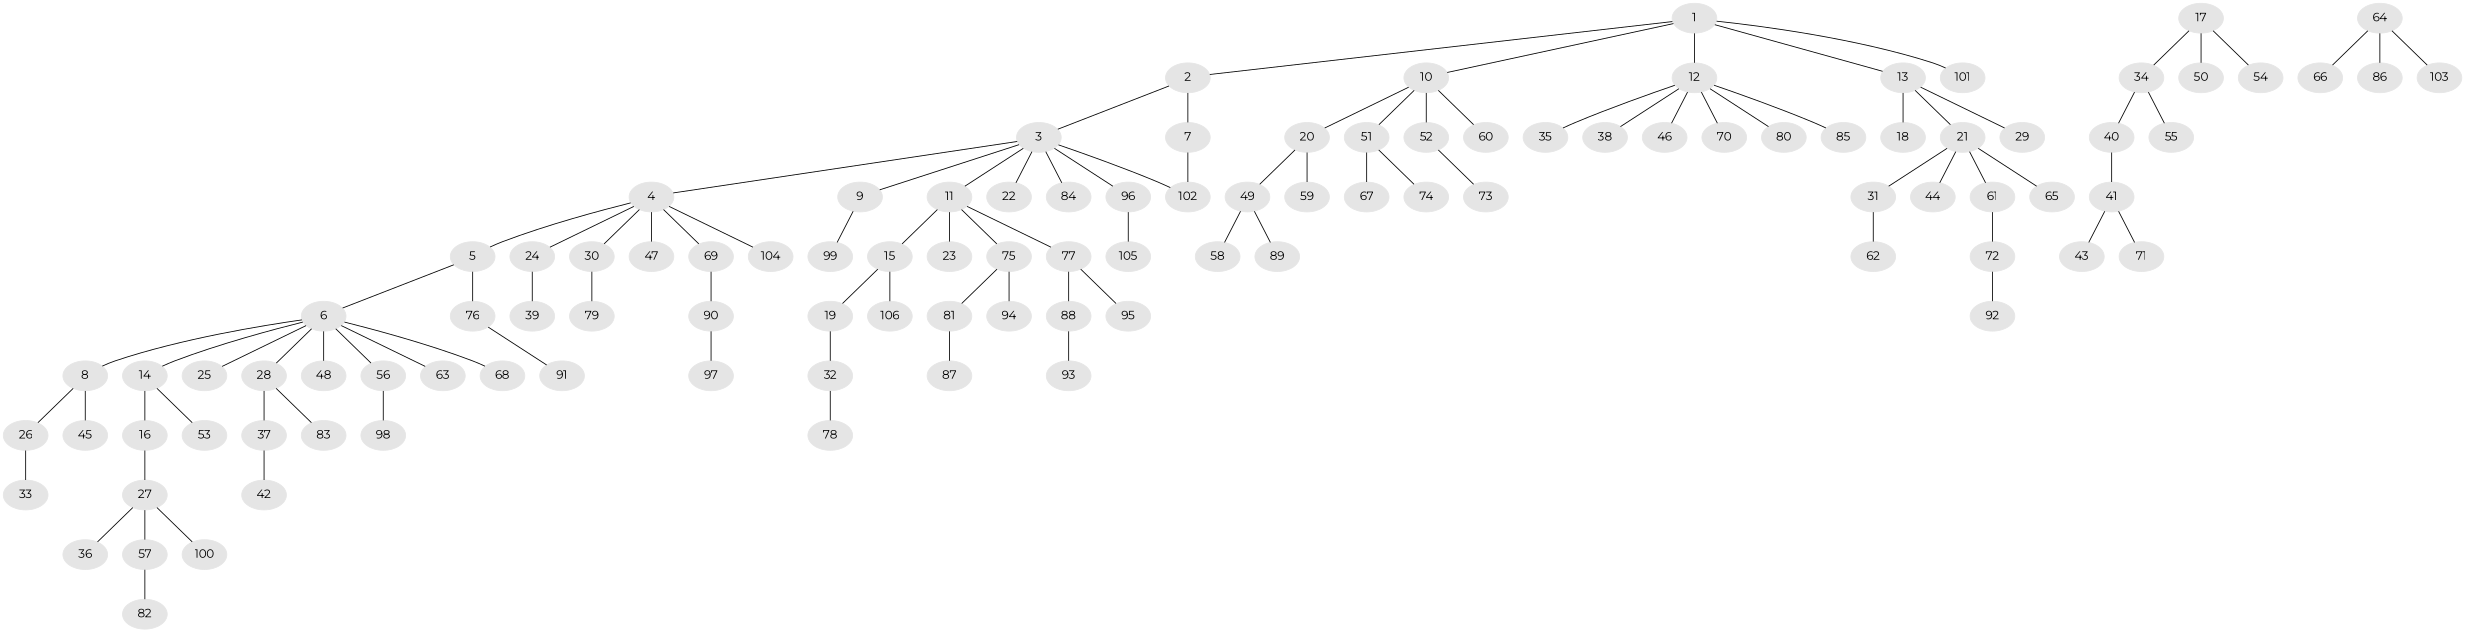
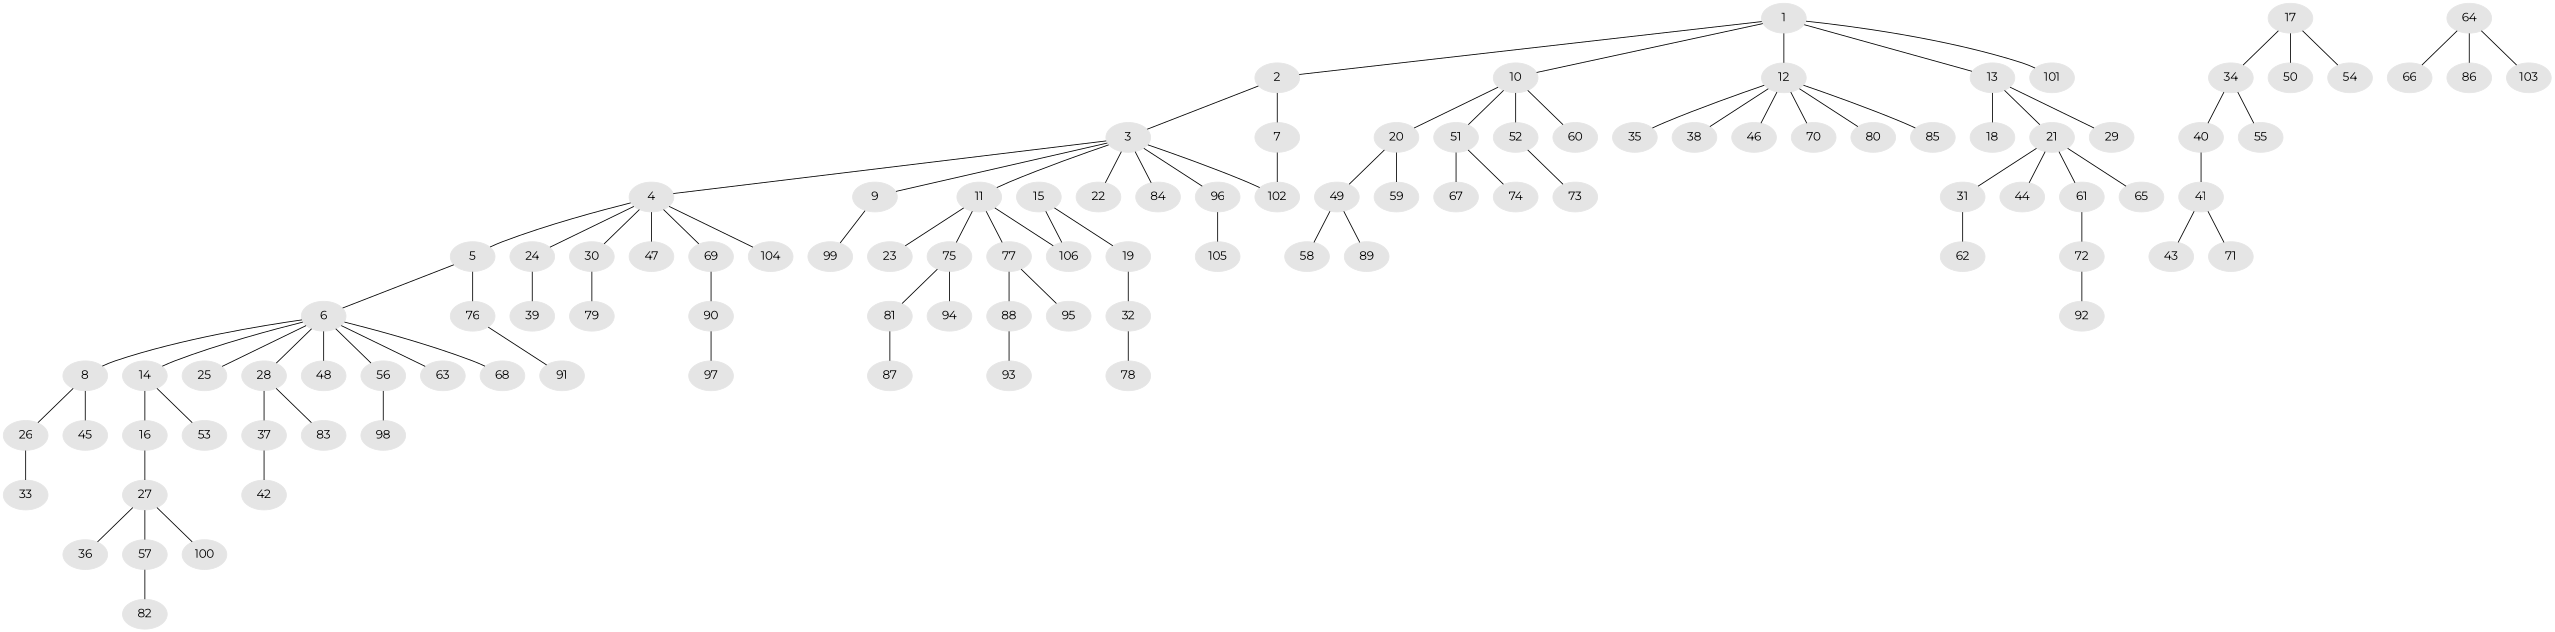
(920, 227) -> (1024, 227)
